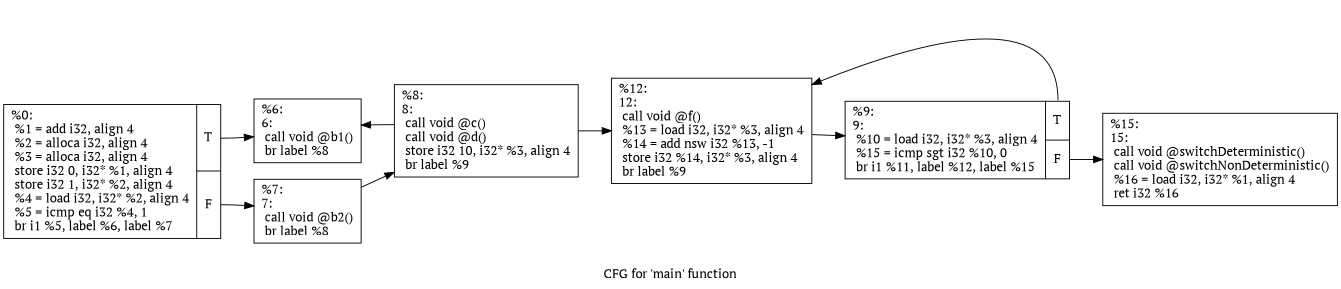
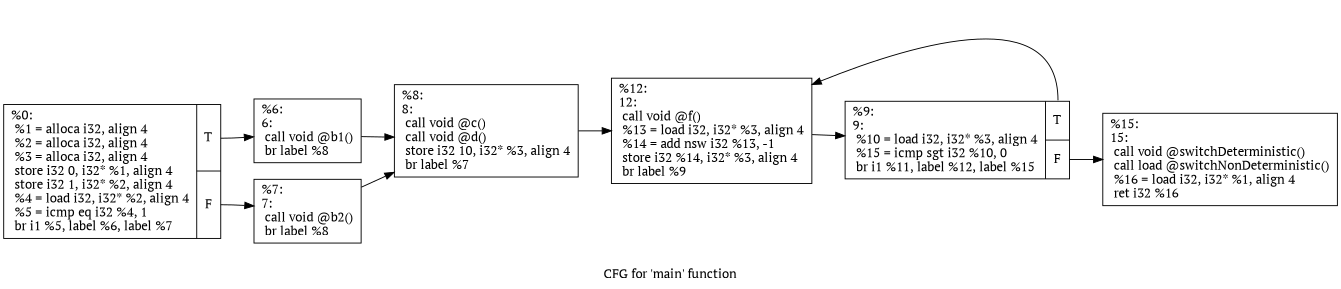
(382, 125) -> (373, 137)
(73, 129) -> (79, 129)
(435, 165) -> (435, 165)
(1220, 166) -> (1220, 166)
